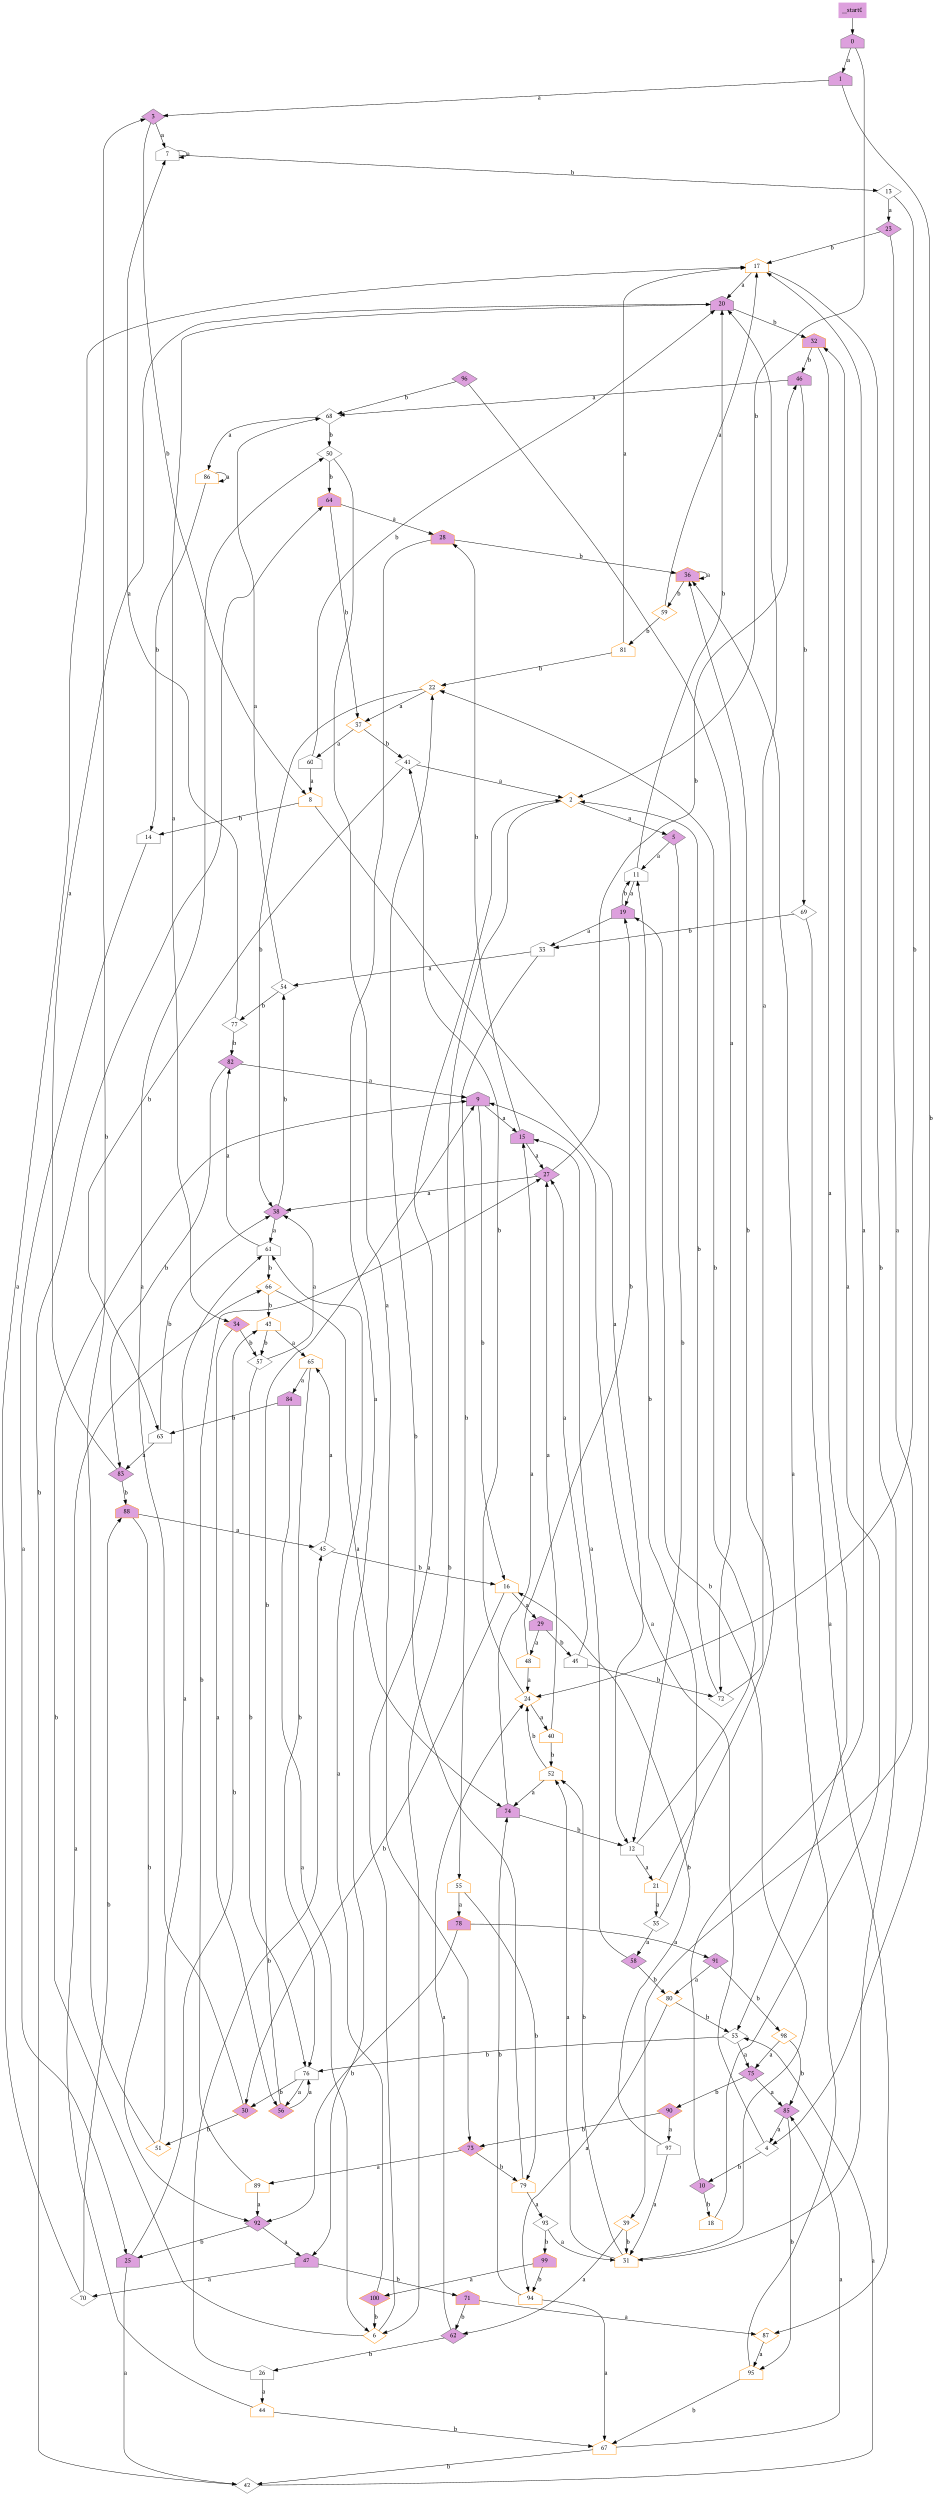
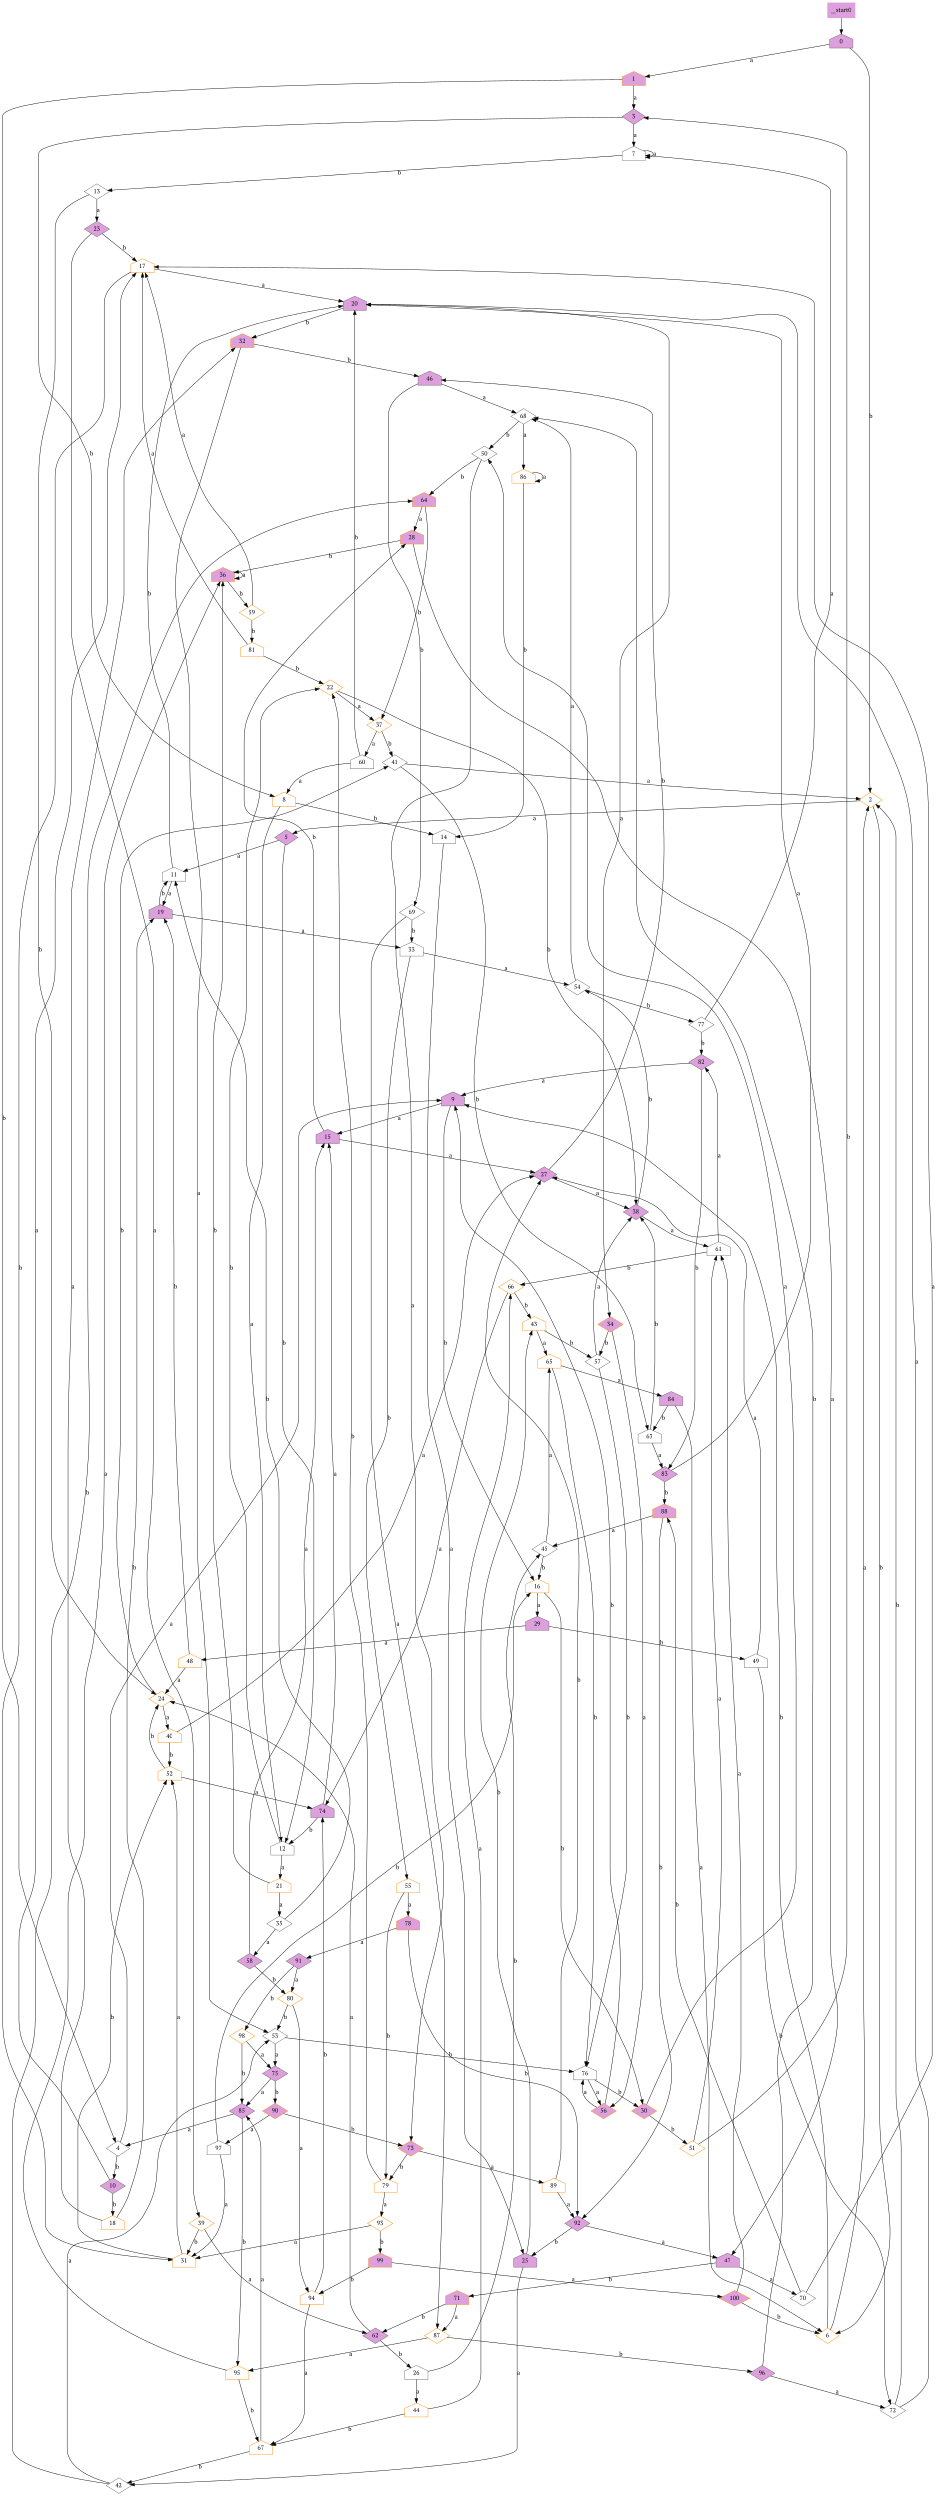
(840, 79) -> (634, 79)
(746, 1664) -> (132, 1571)
(546, 2223) -> (380, 2223)
none -> (597, 2354)
